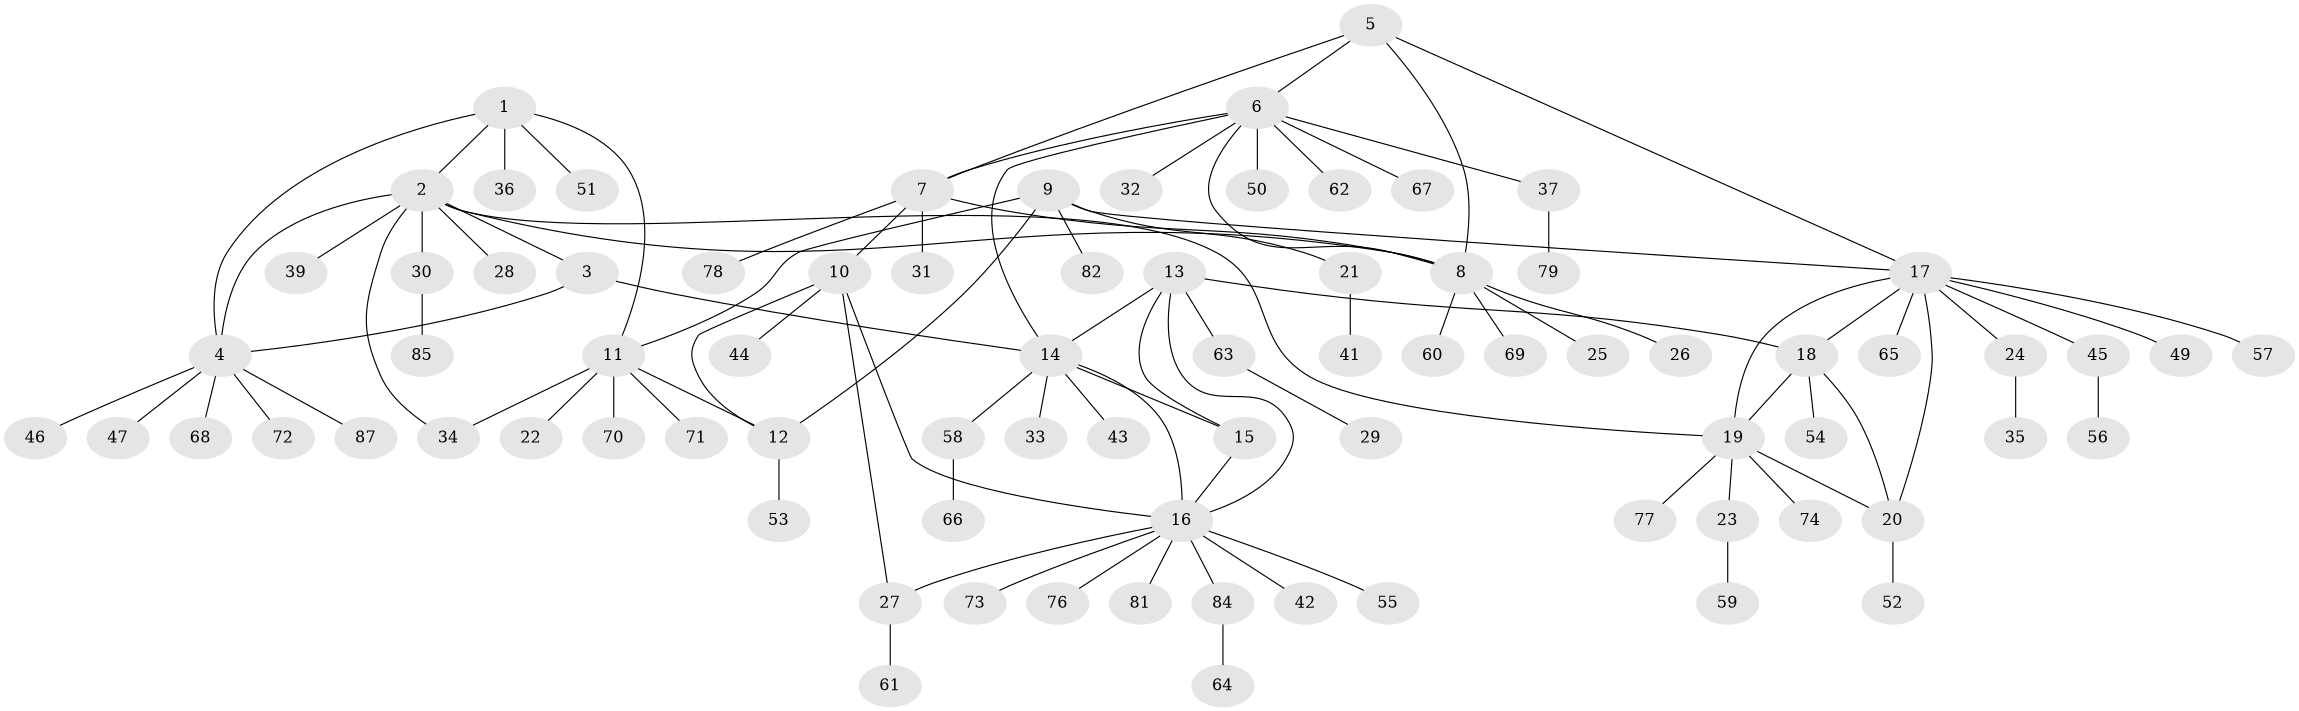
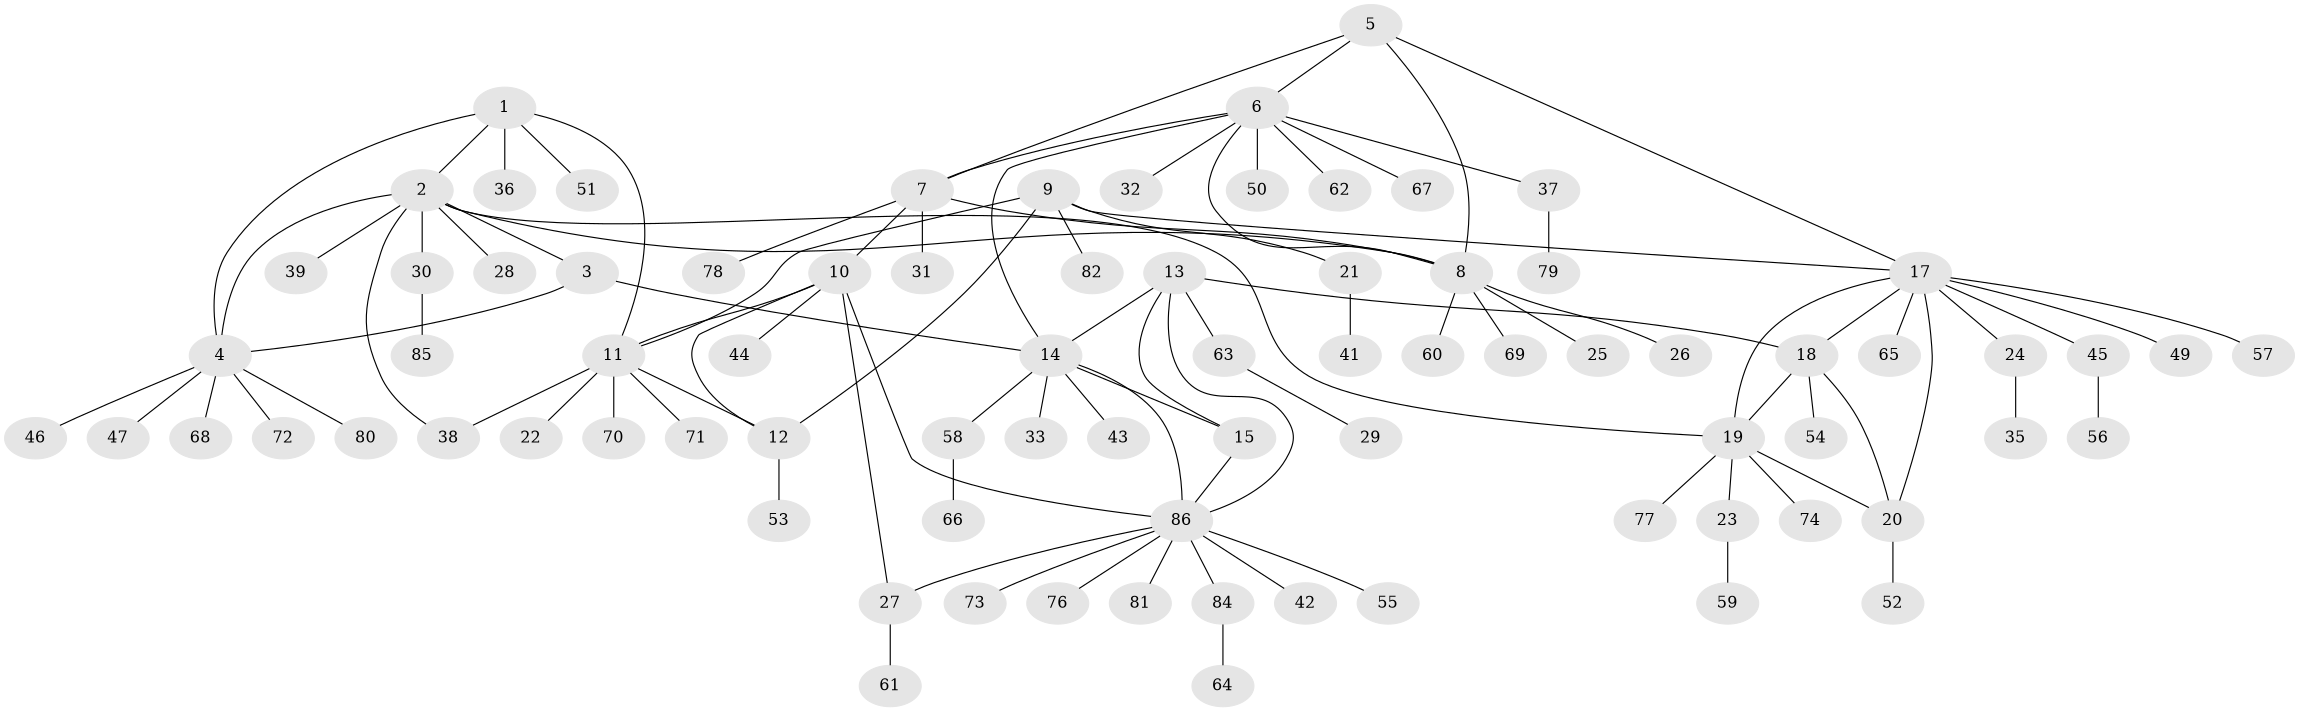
none -> (727, 314)
(366, 438) -> (366, 438)
(449, 438) -> (449, 438)
(1182, 521) -> (1182, 521)
